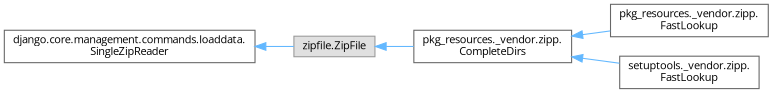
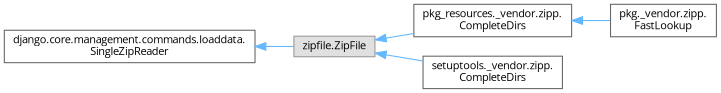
(689, 21) -> none
none -> (493, 72)
(689, 72) -> (663, 21)
